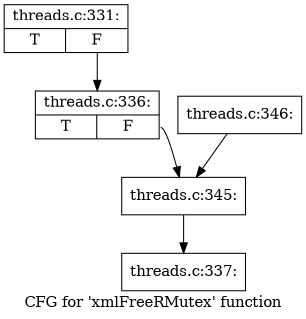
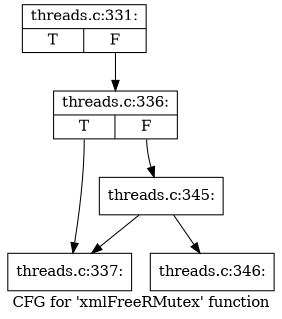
(215, 151) -> (184, 230)
none -> (81, 191)
